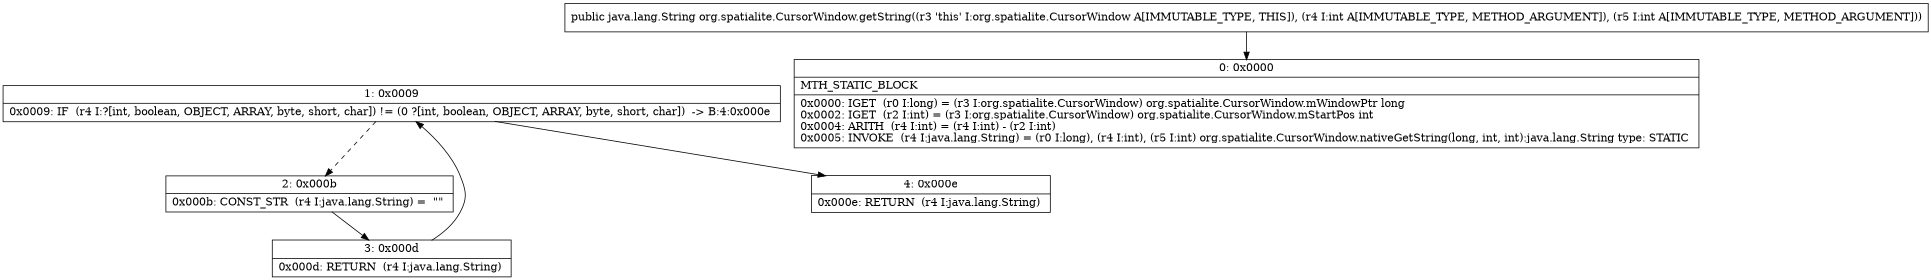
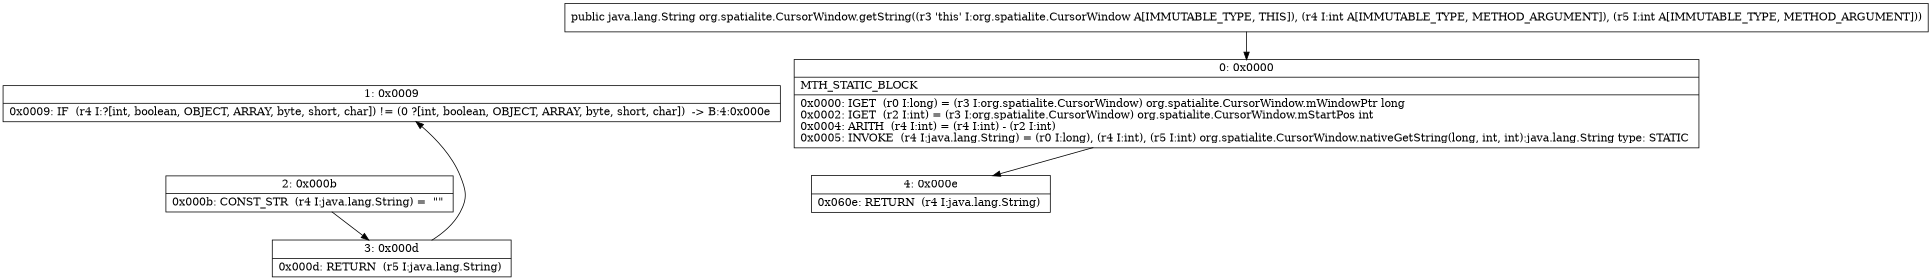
(353, 146) -> none
(656, 148) -> (1047, 161)
(931, 203) -> (931, 203)
(392, 267) -> (392, 267)
